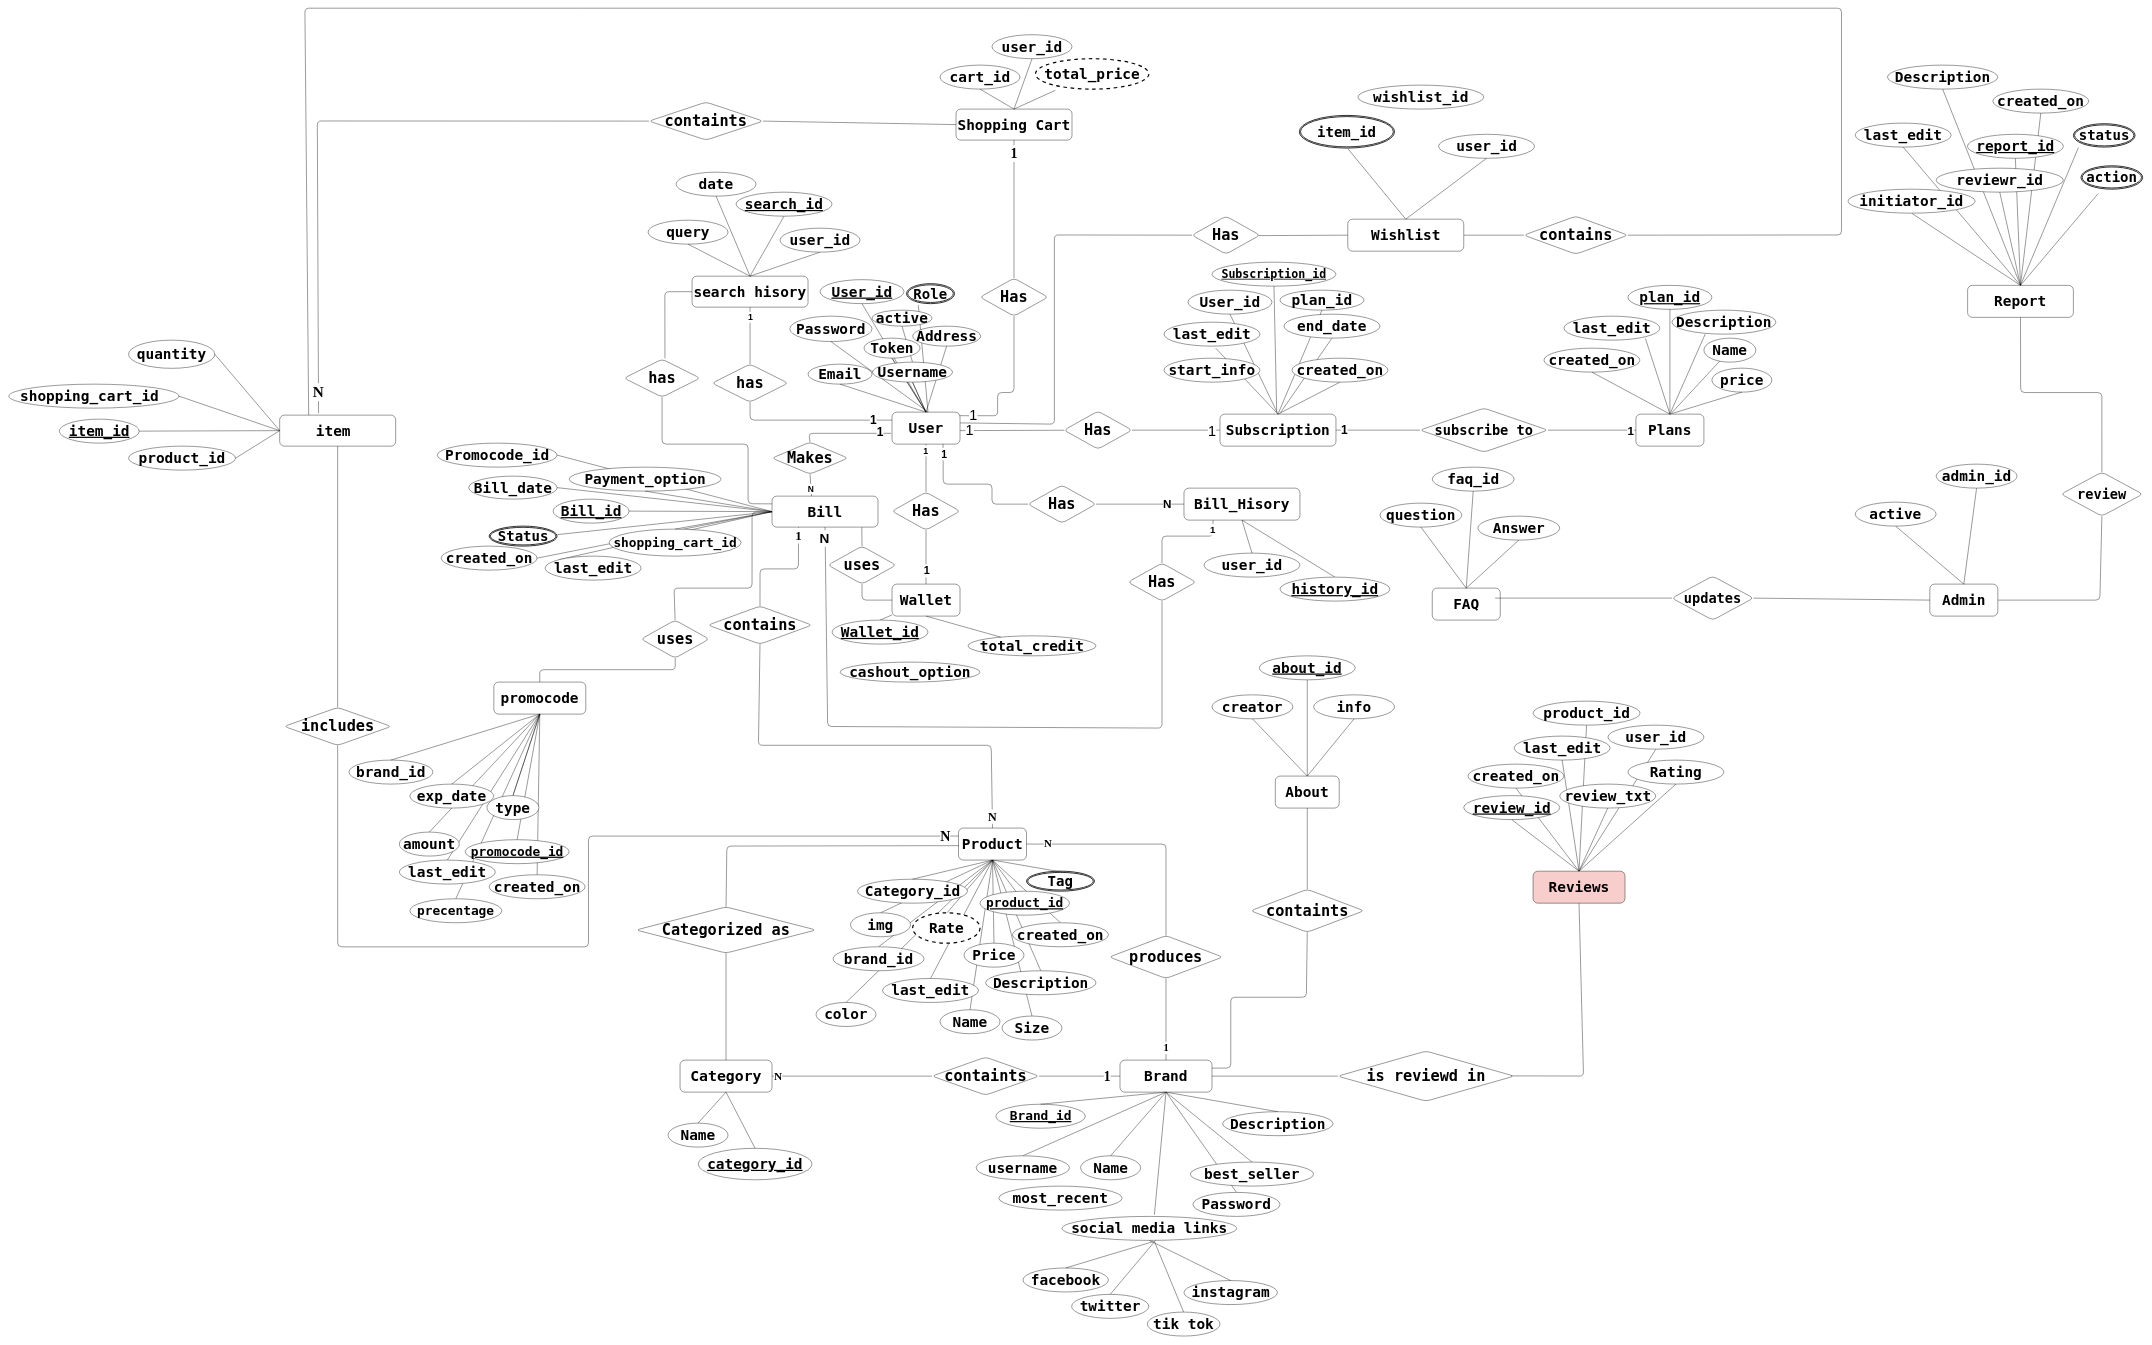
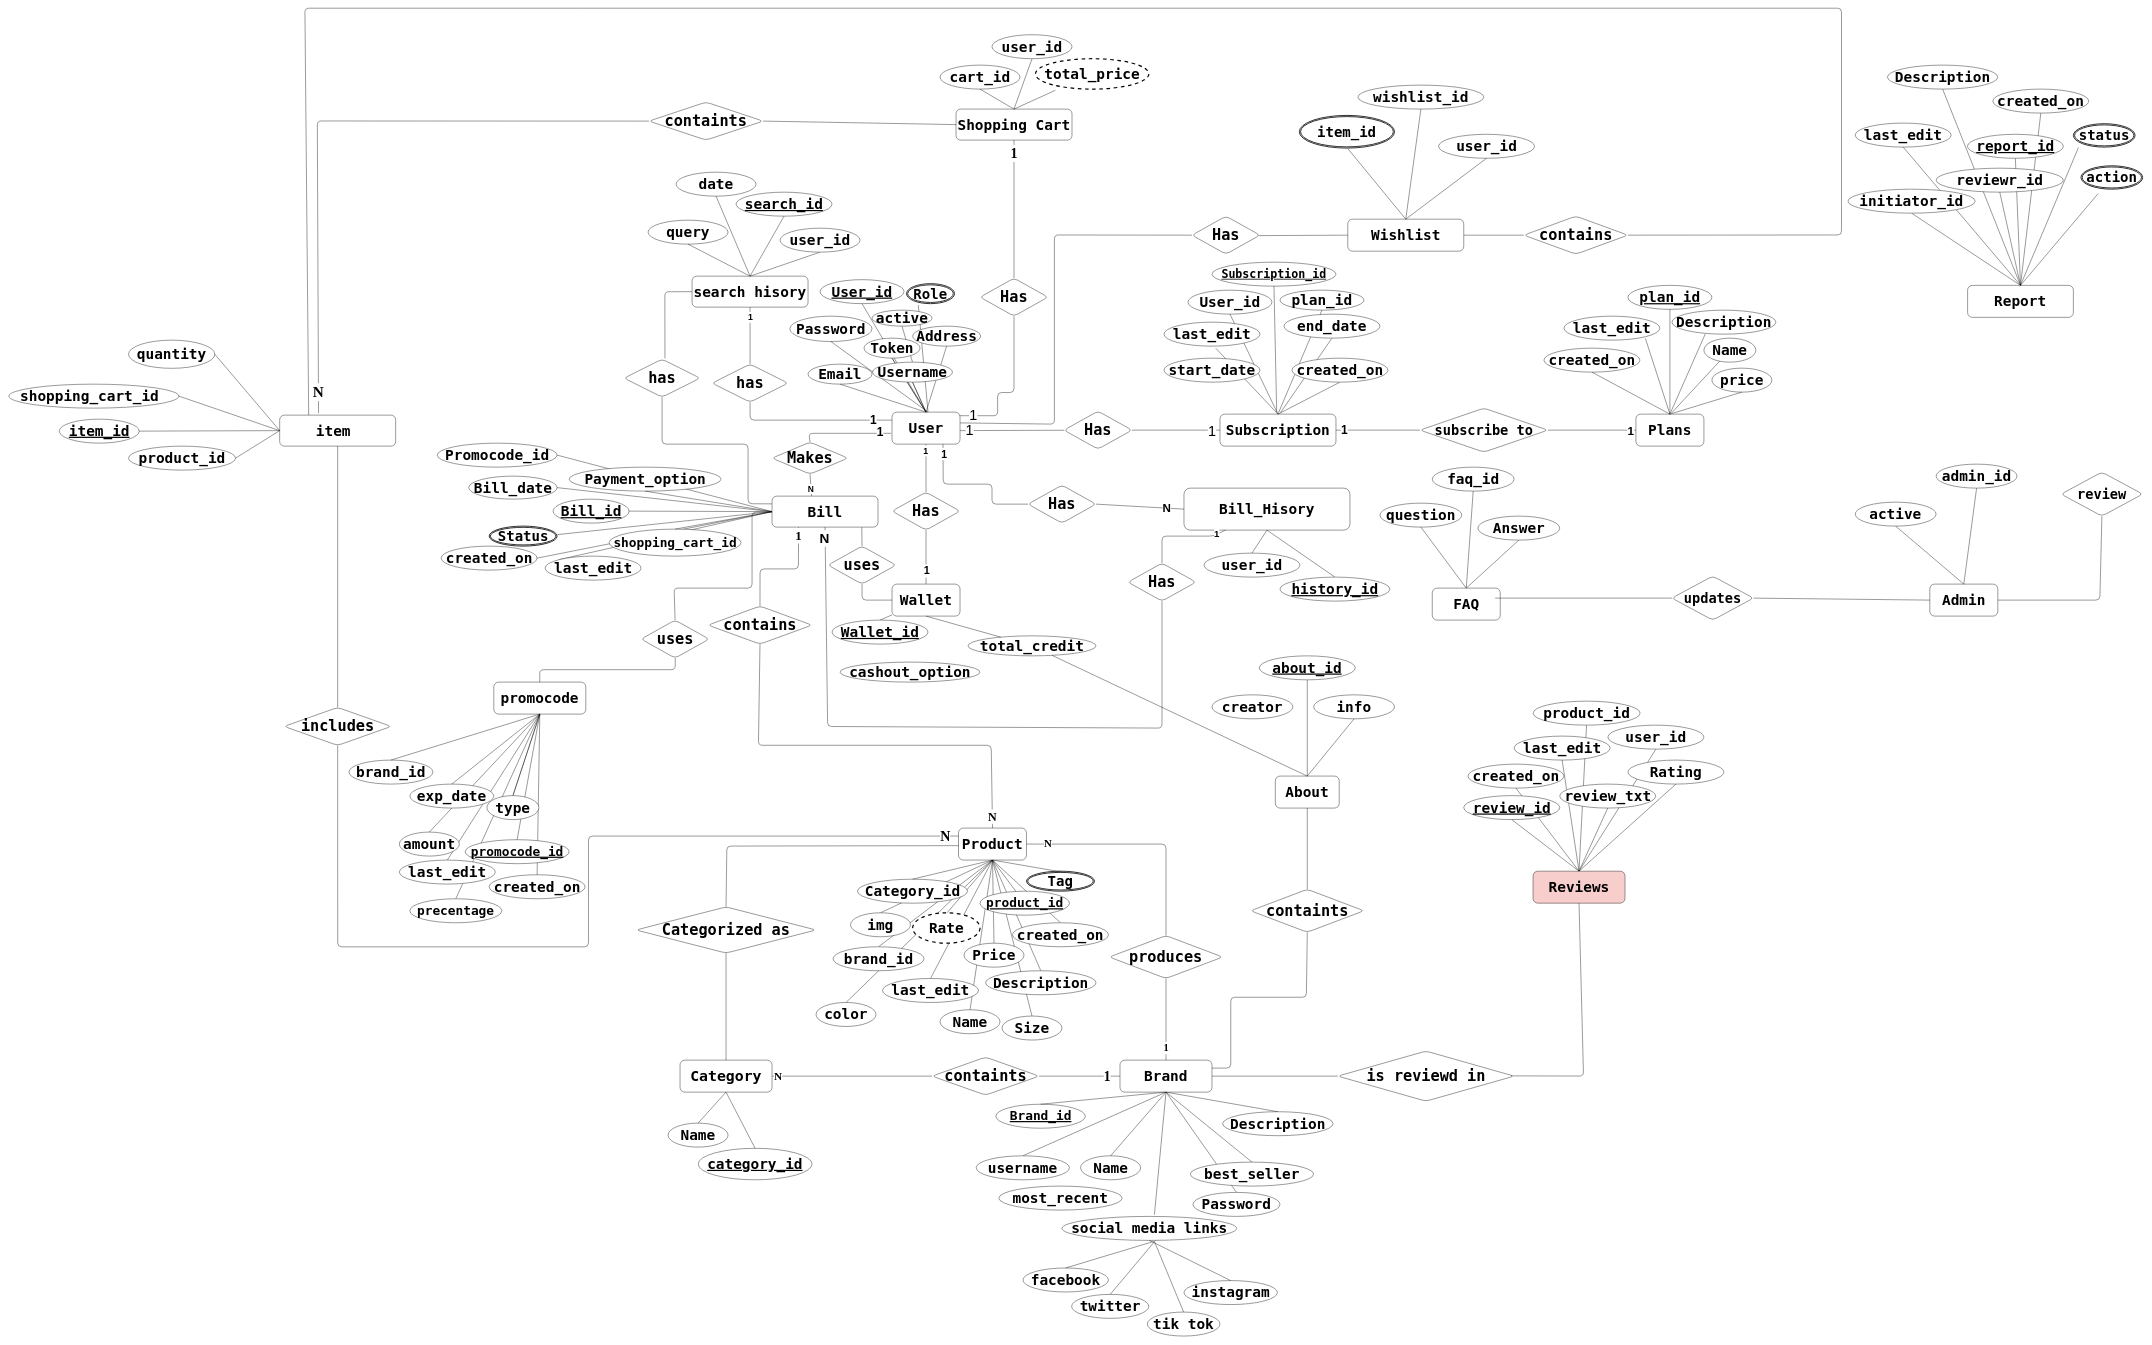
none -> (1413, 163)
(1212, 370) -> (1212, 370)
(2063, 393) -> none
(1242, 504) -> (1267, 509)
(1279, 746) -> (1179, 715)
